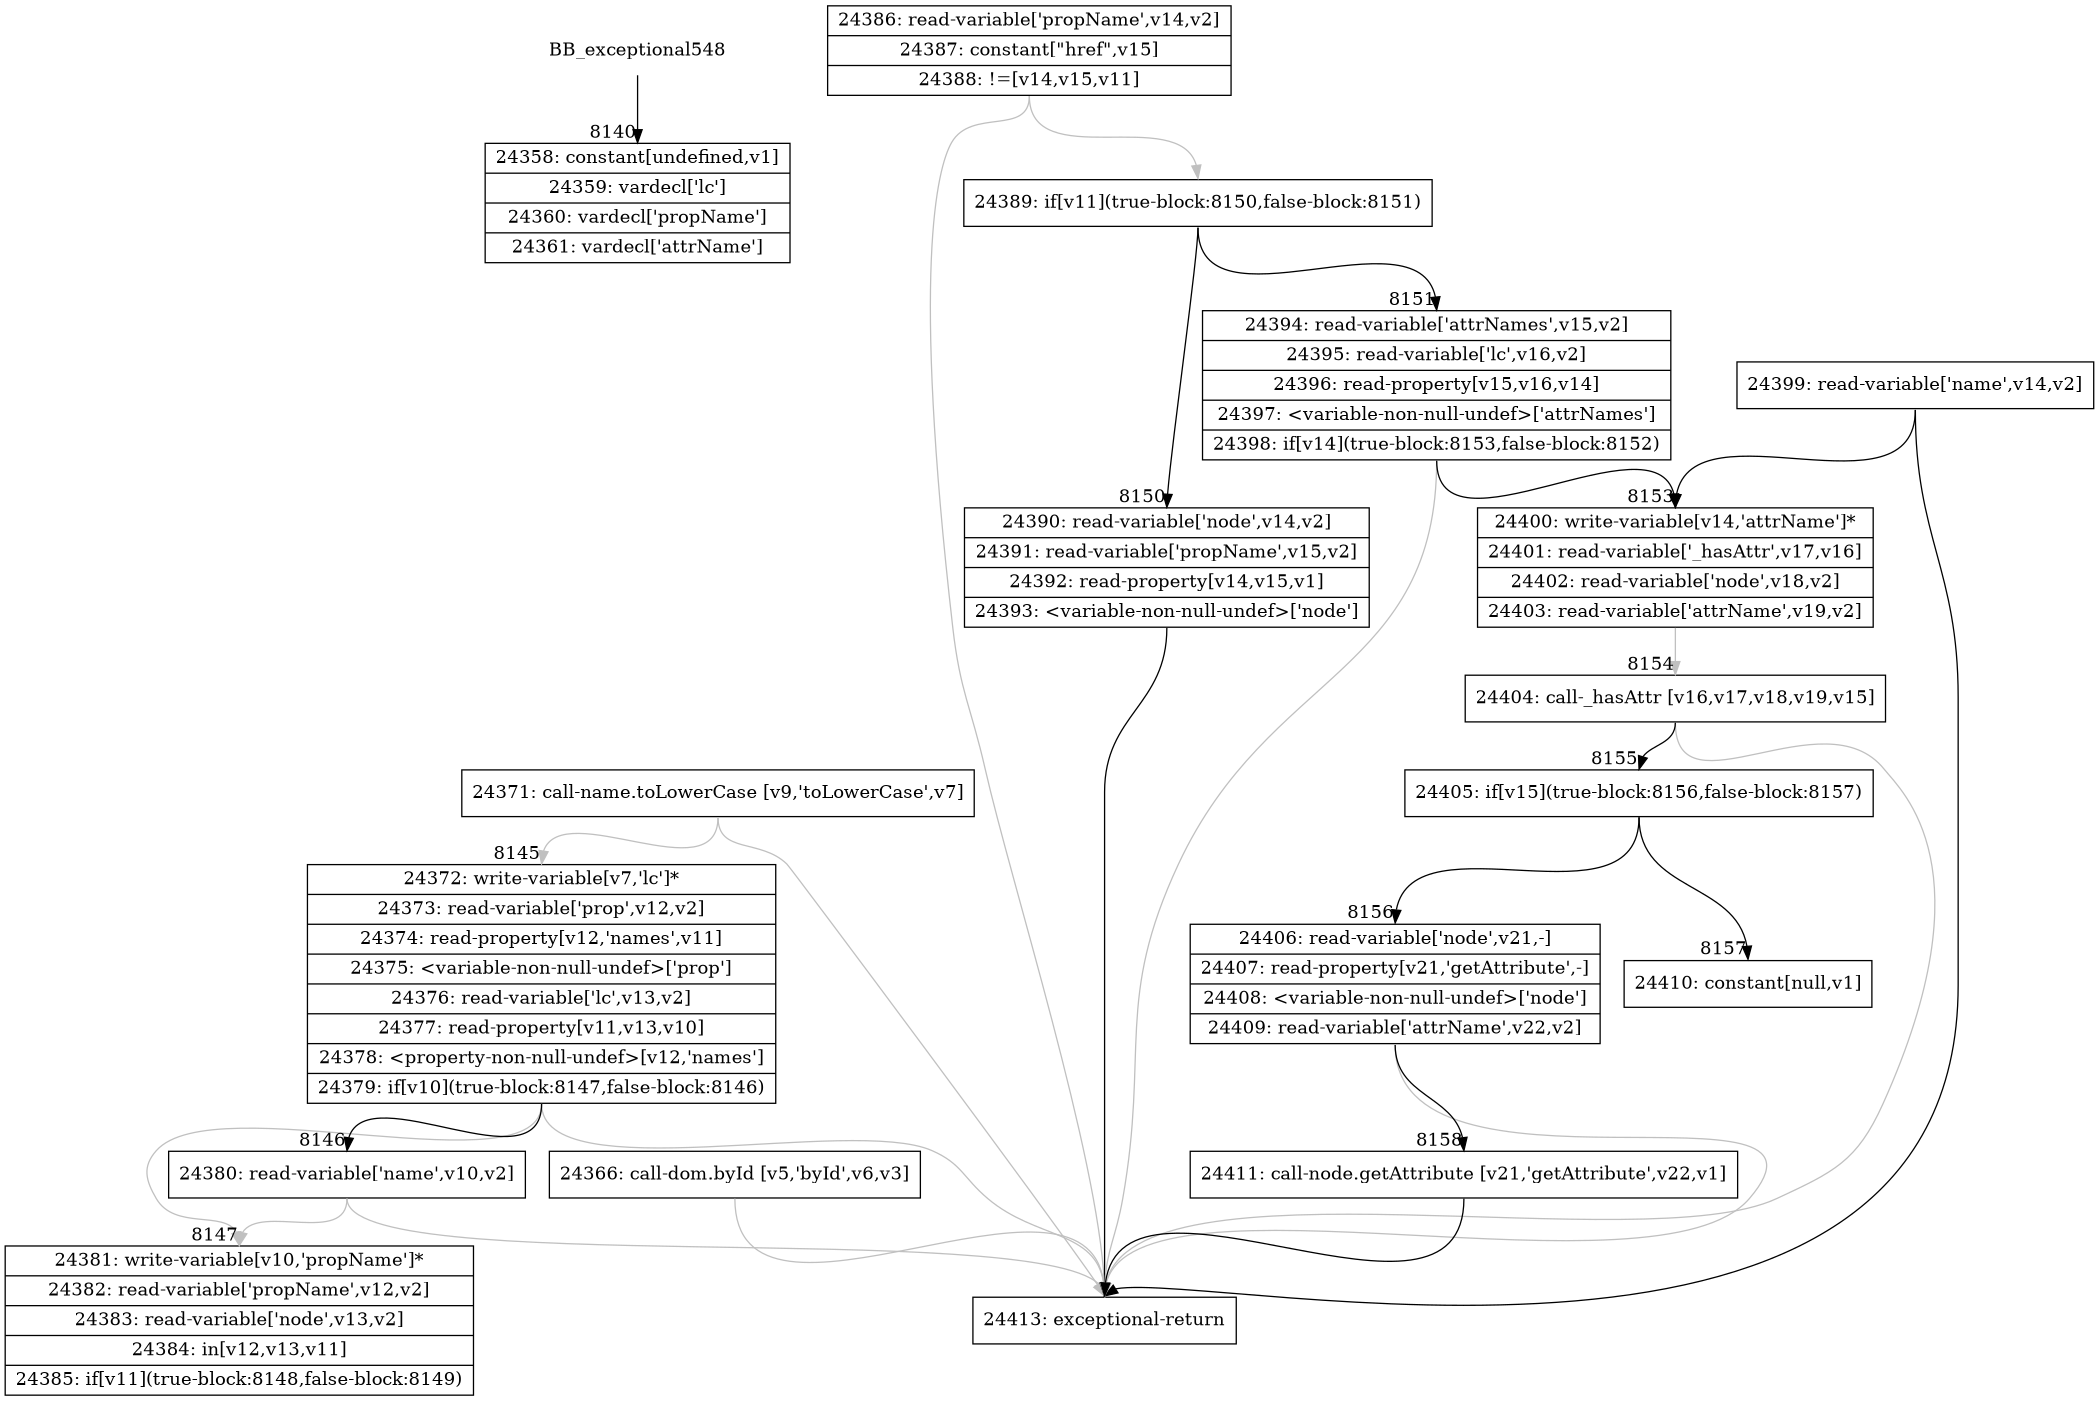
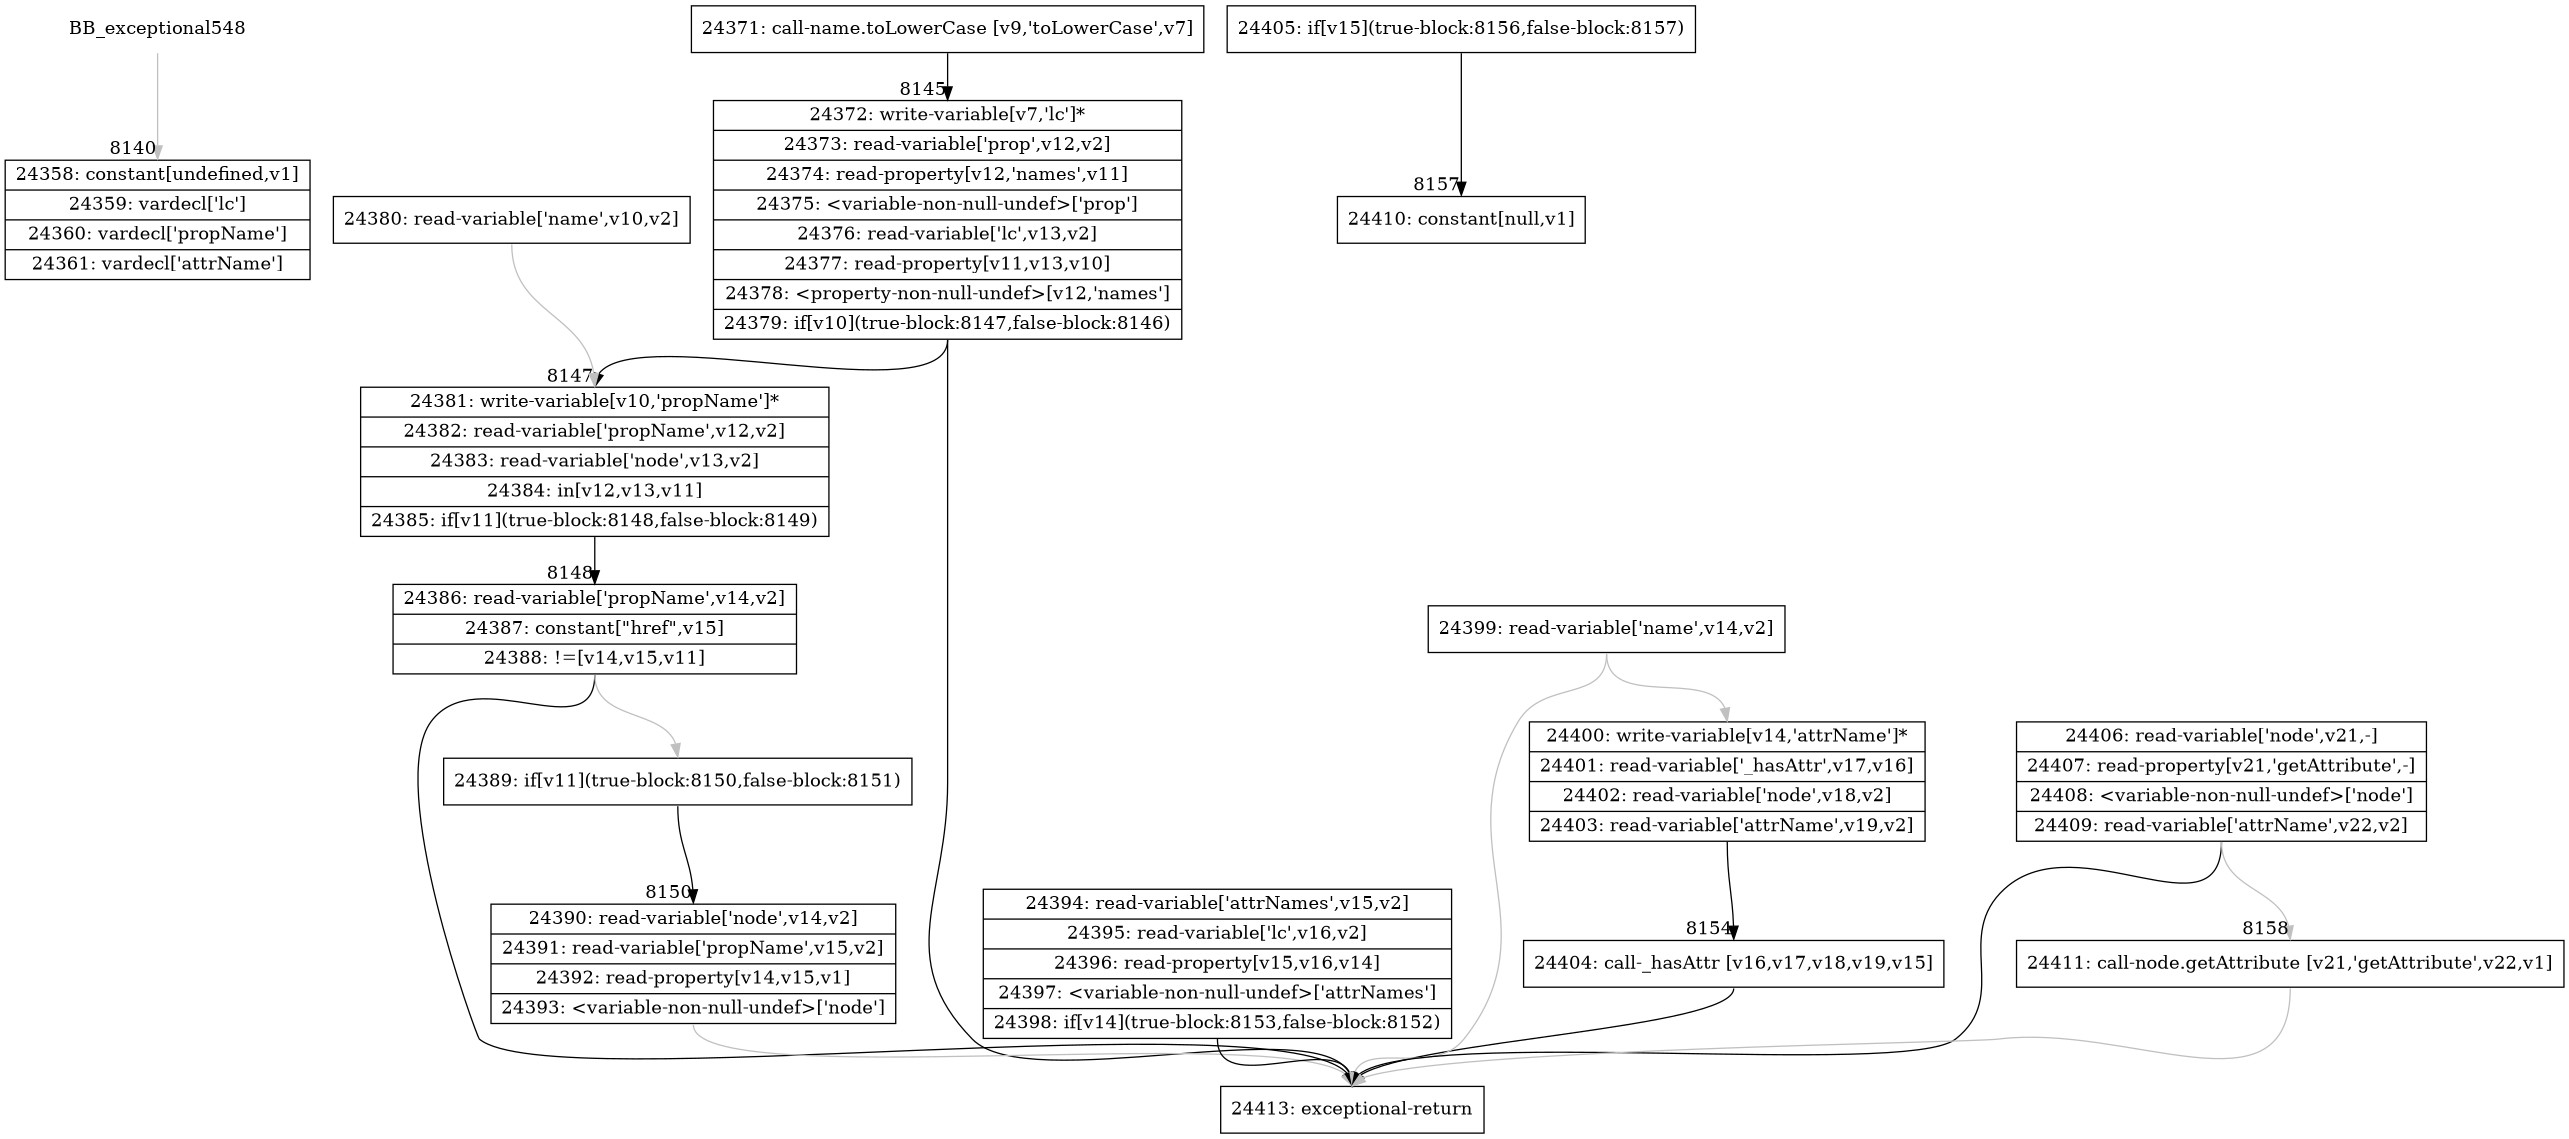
(638, 102) -> (158, 99)
(1311, 270) -> none
(1802, 459) -> (1660, 687)
(1550, 485) -> none
none -> (595, 554)
(1675, 645) -> (1730, 884)
(959, 670) -> (655, 1058)
(1663, 743) -> none
(1195, 836) -> (1256, 1065)
(636, 842) -> (948, 70)
(1524, 870) -> none
(1105, 948) -> (984, 1056)
(917, 1037) -> none
(1424, 1094) -> (2250, 887)
(451, 1129) -> none
(283, 1130) -> (777, 364)
(840, 1141) -> (935, 889)
(735, 1175) -> none
(1879, 1180) -> (1497, 883)
(1799, 1188) -> (1549, 1036)
(1653, 1234) -> (1864, 1053)
(720, 1247) -> none
(1291, 1249) -> (1848, 1044)
